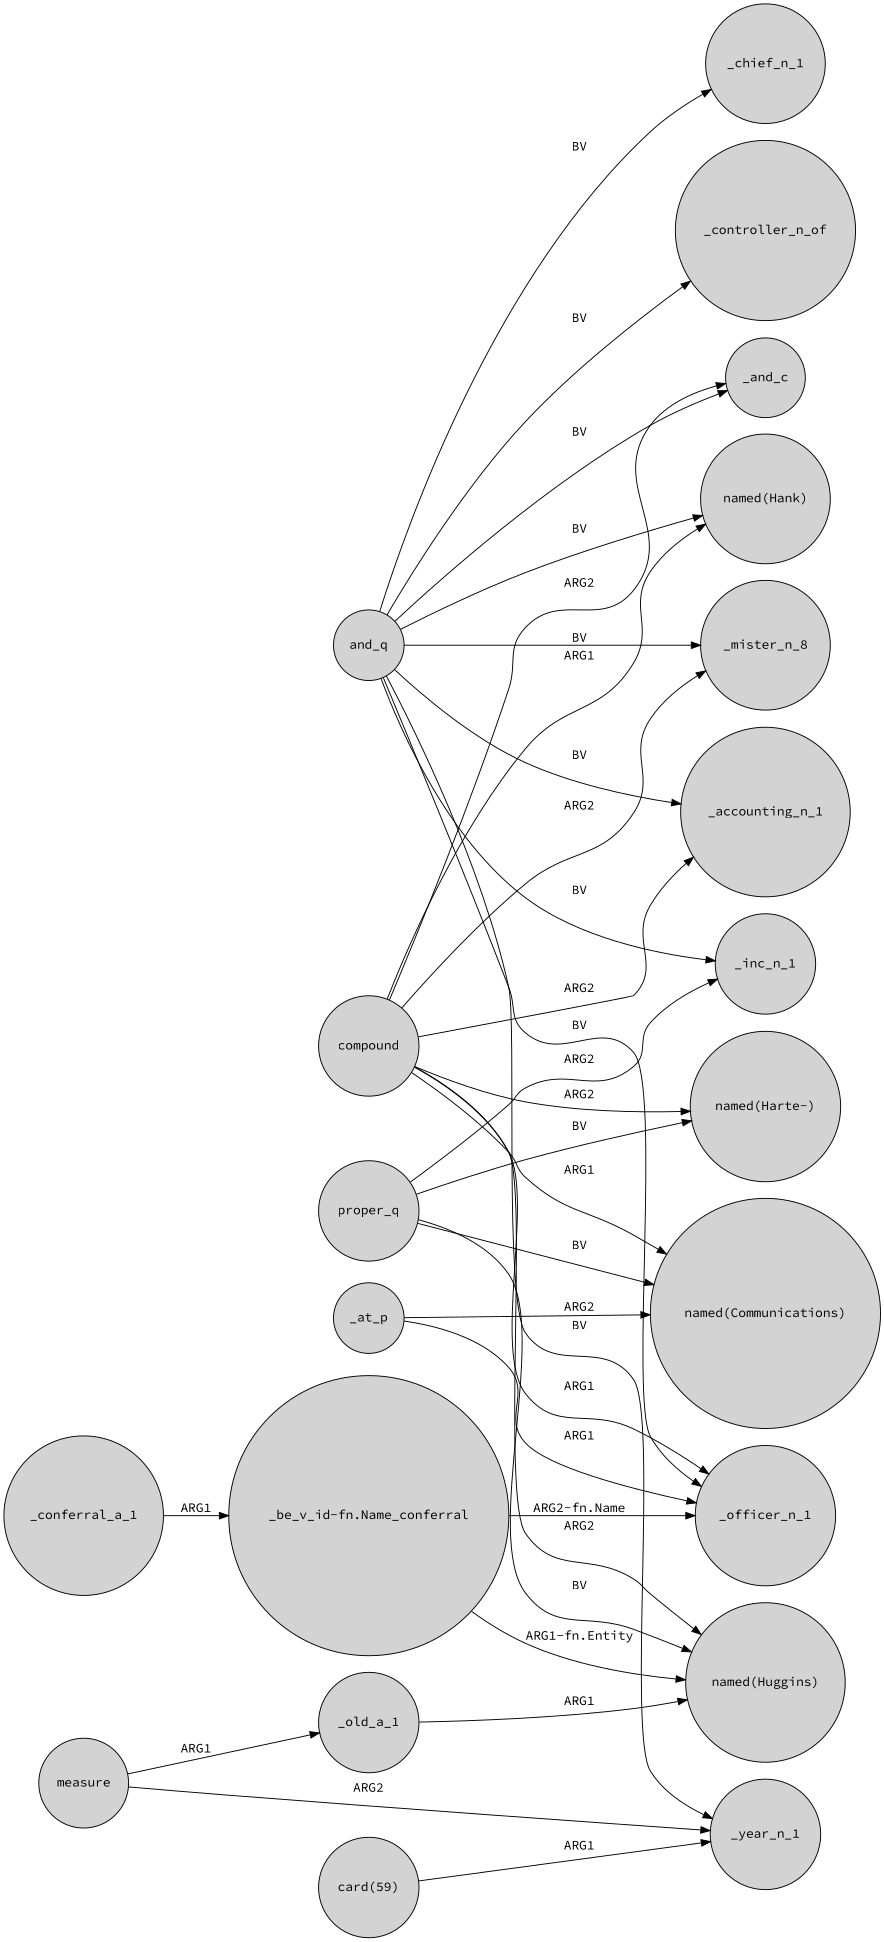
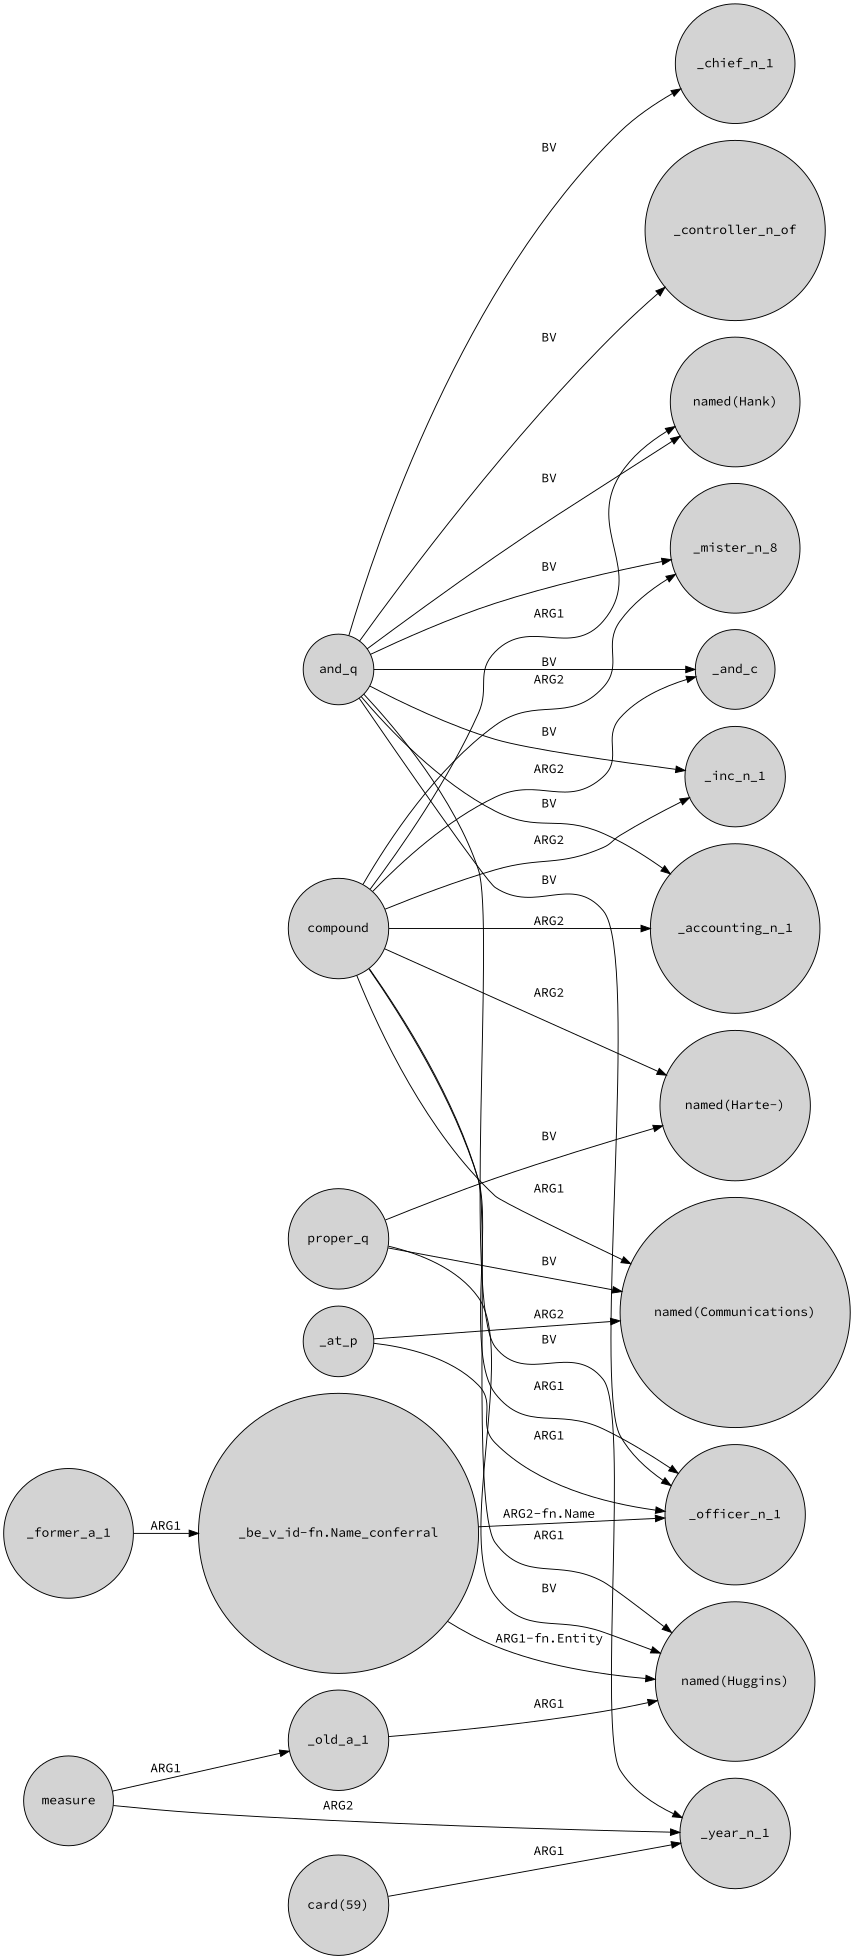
(566, 1079) -> (537, 862)
(84, 1516) -> (69, 1533)
(580, 1526) -> (549, 1536)
